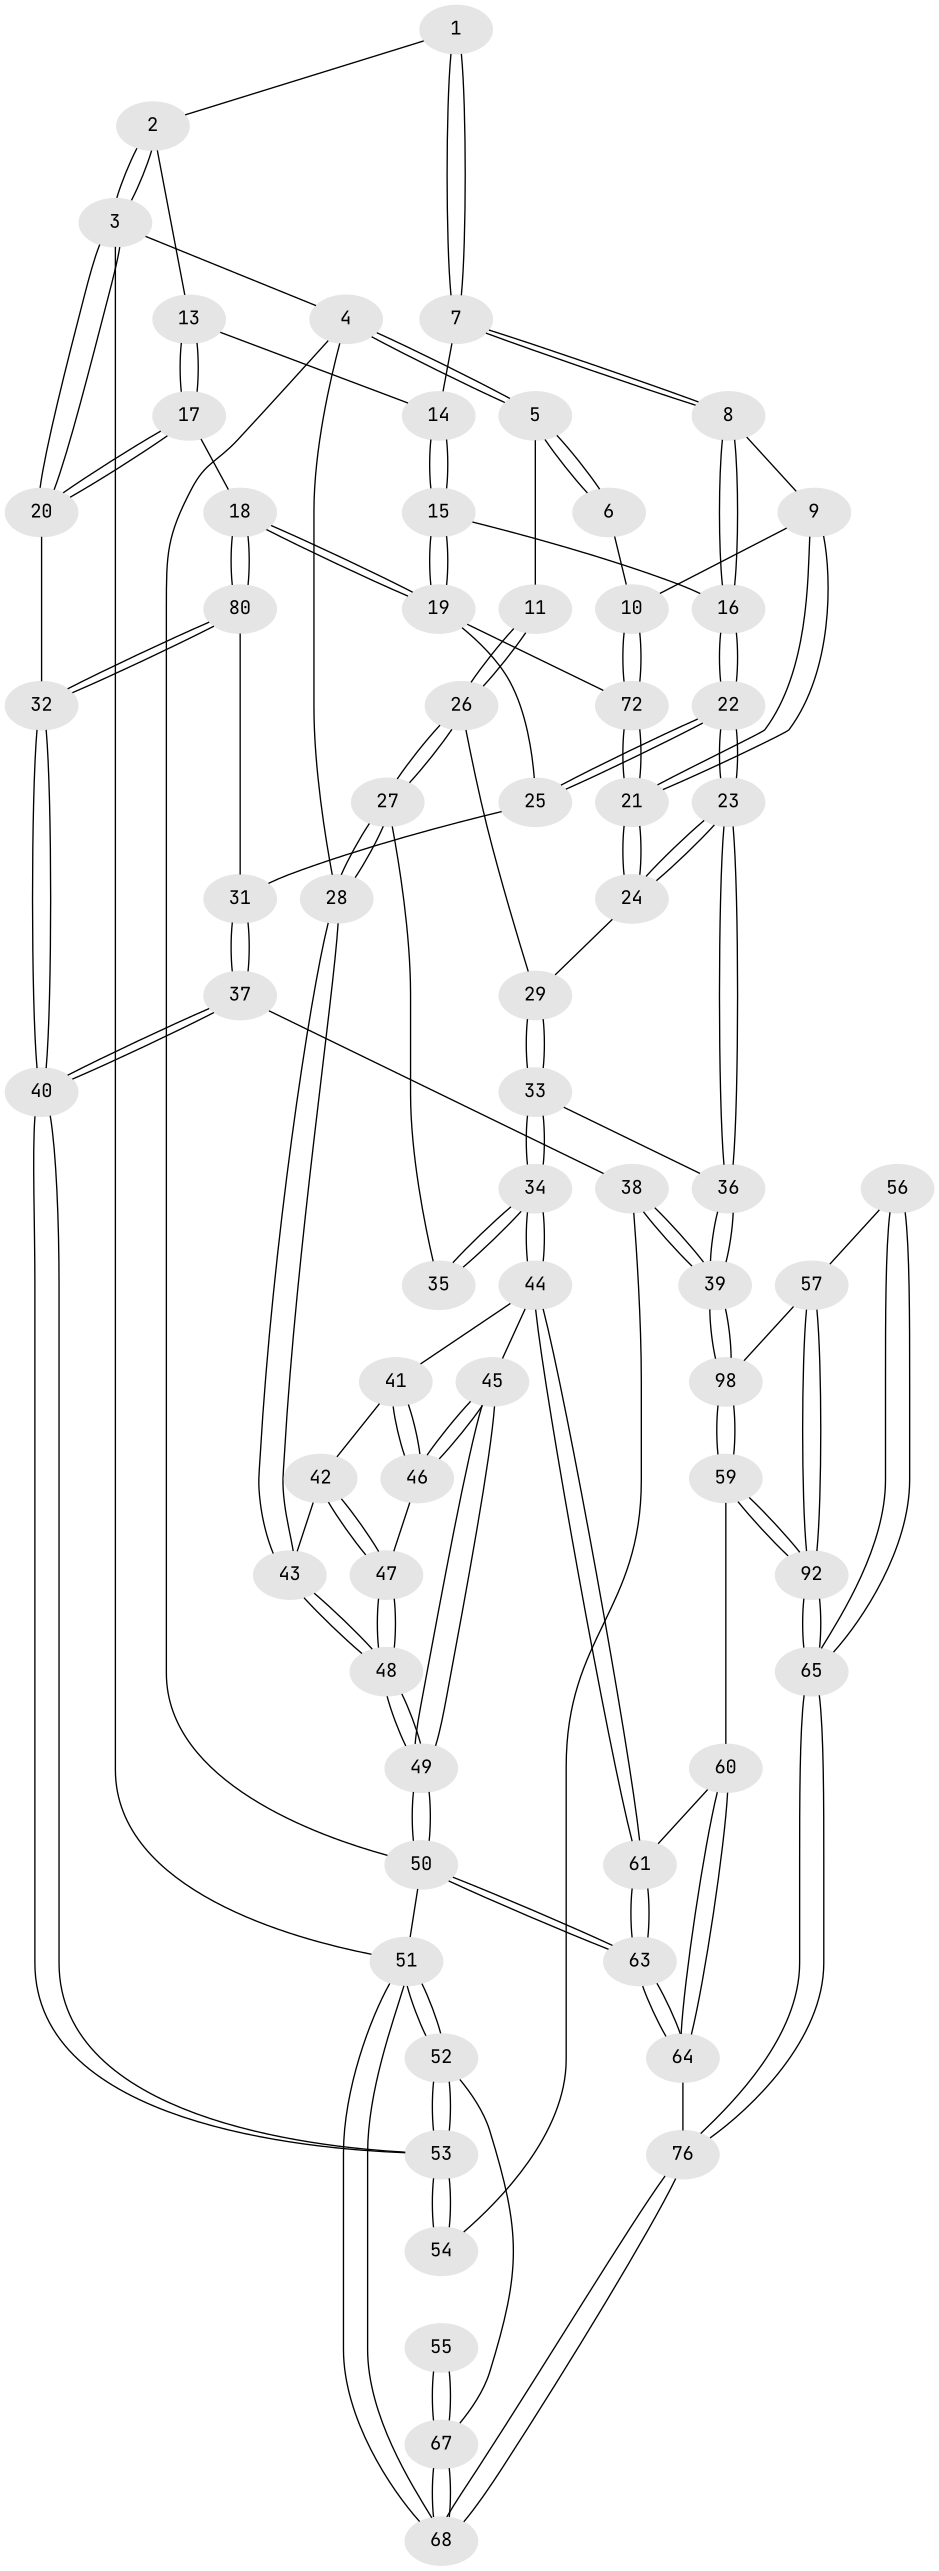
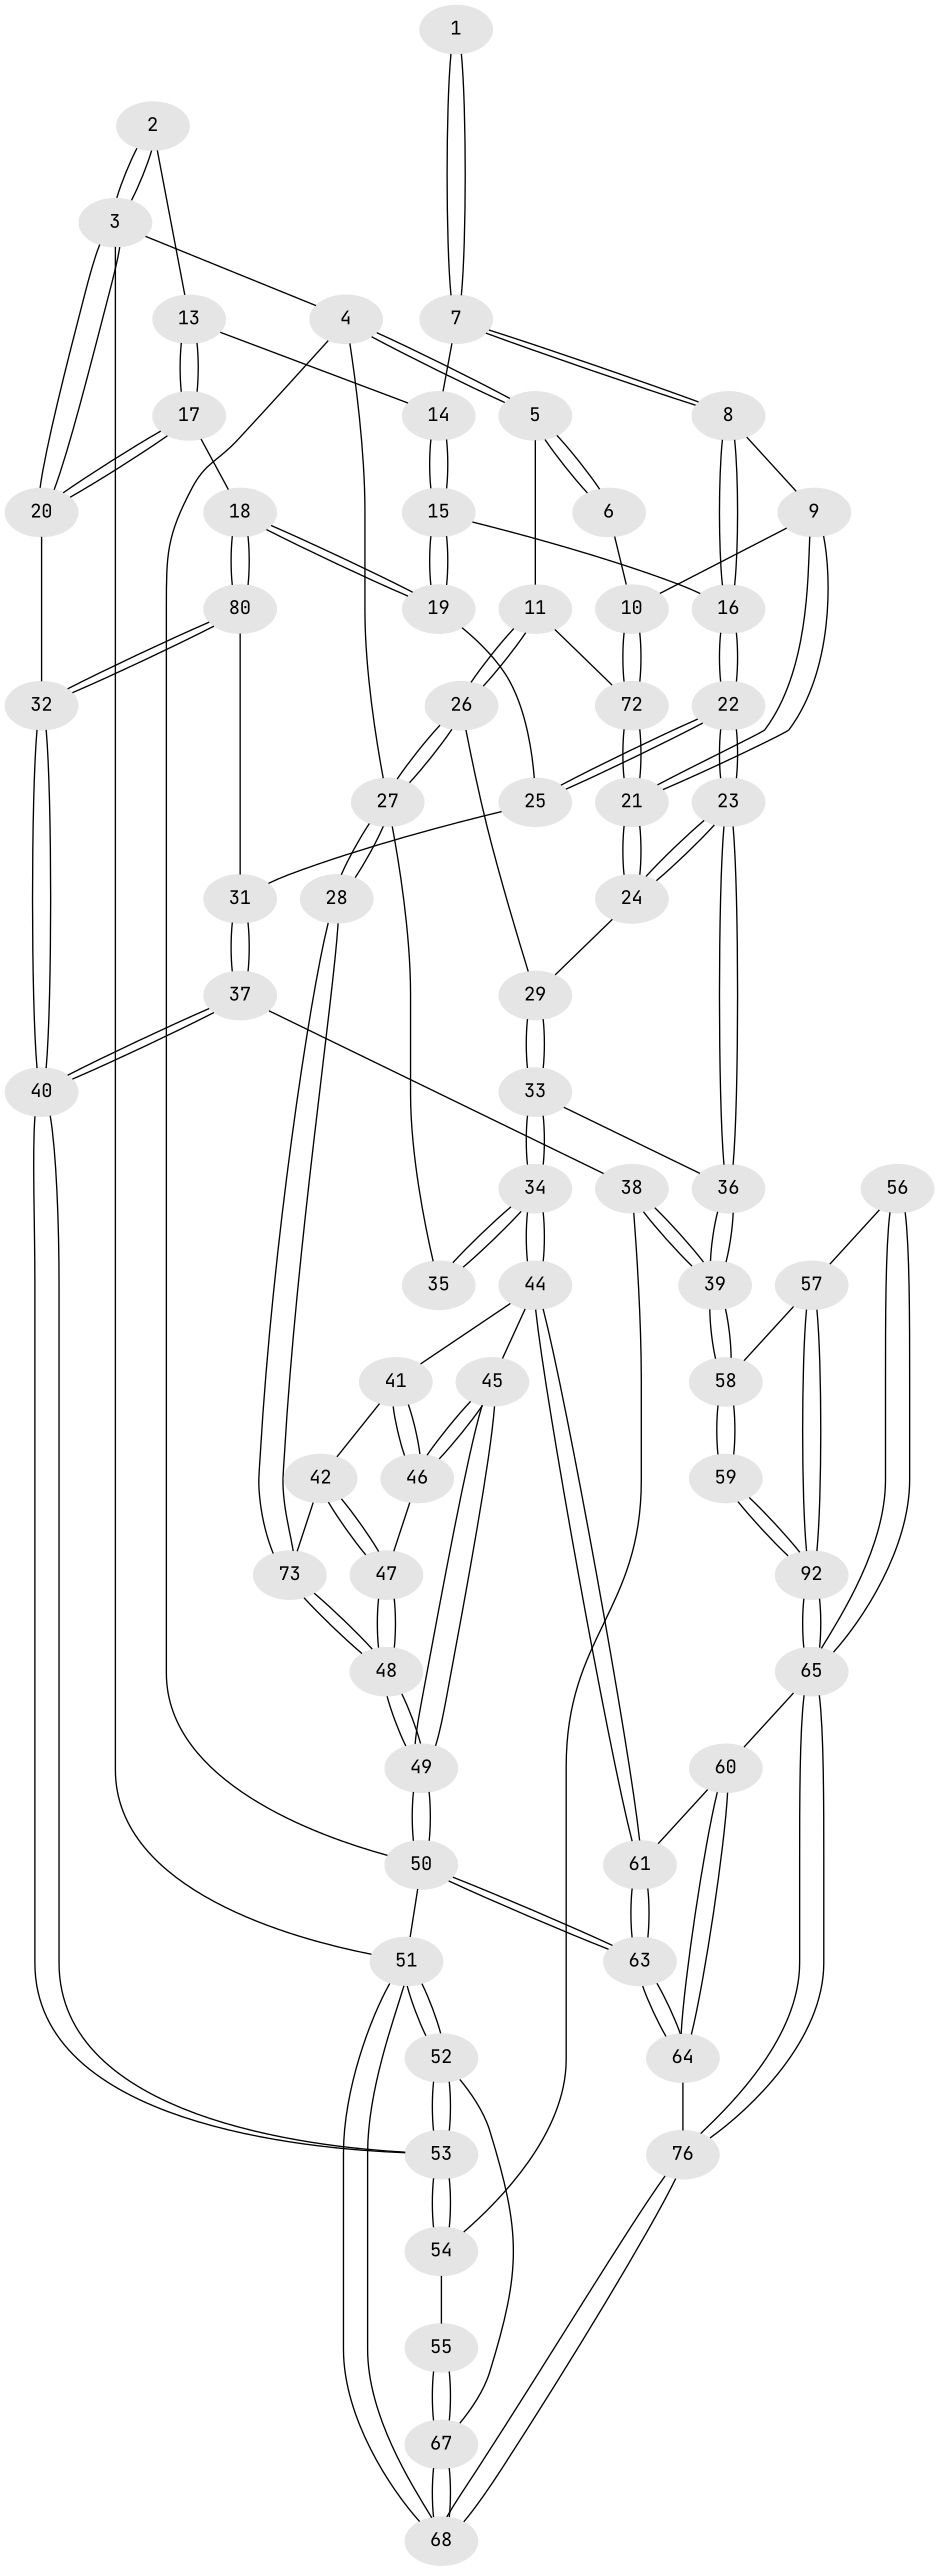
(304, 78) -> none
(314, 608) -> (365, 550)
(535, 657) -> (583, 657)
(726, 1382) -> (726, 1382)
(290, 1575) -> (290, 1575)
(726, 1623) -> (769, 1720)
none -> (441, 2300)
